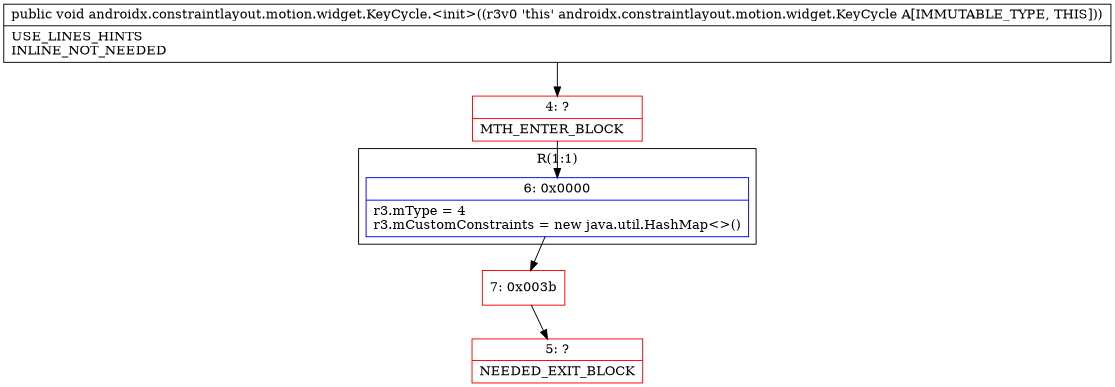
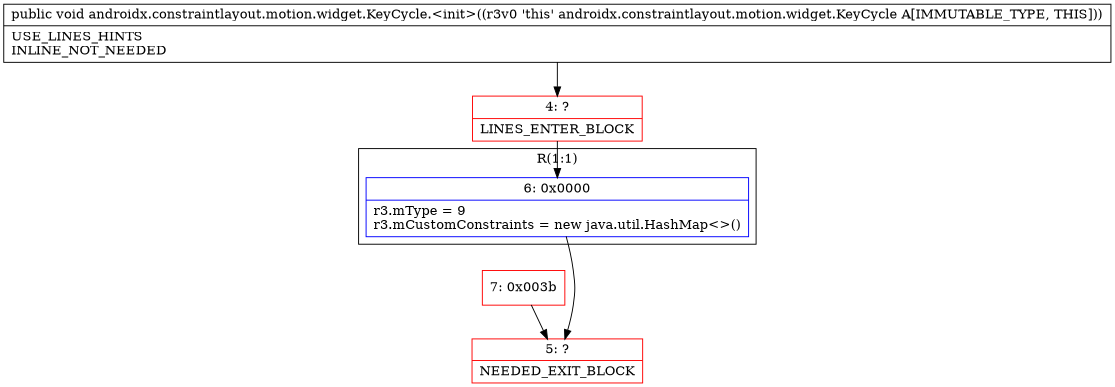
(552, 129) -> (557, 129)
(420, 211) -> (420, 211)
(539, 250) -> (575, 283)
